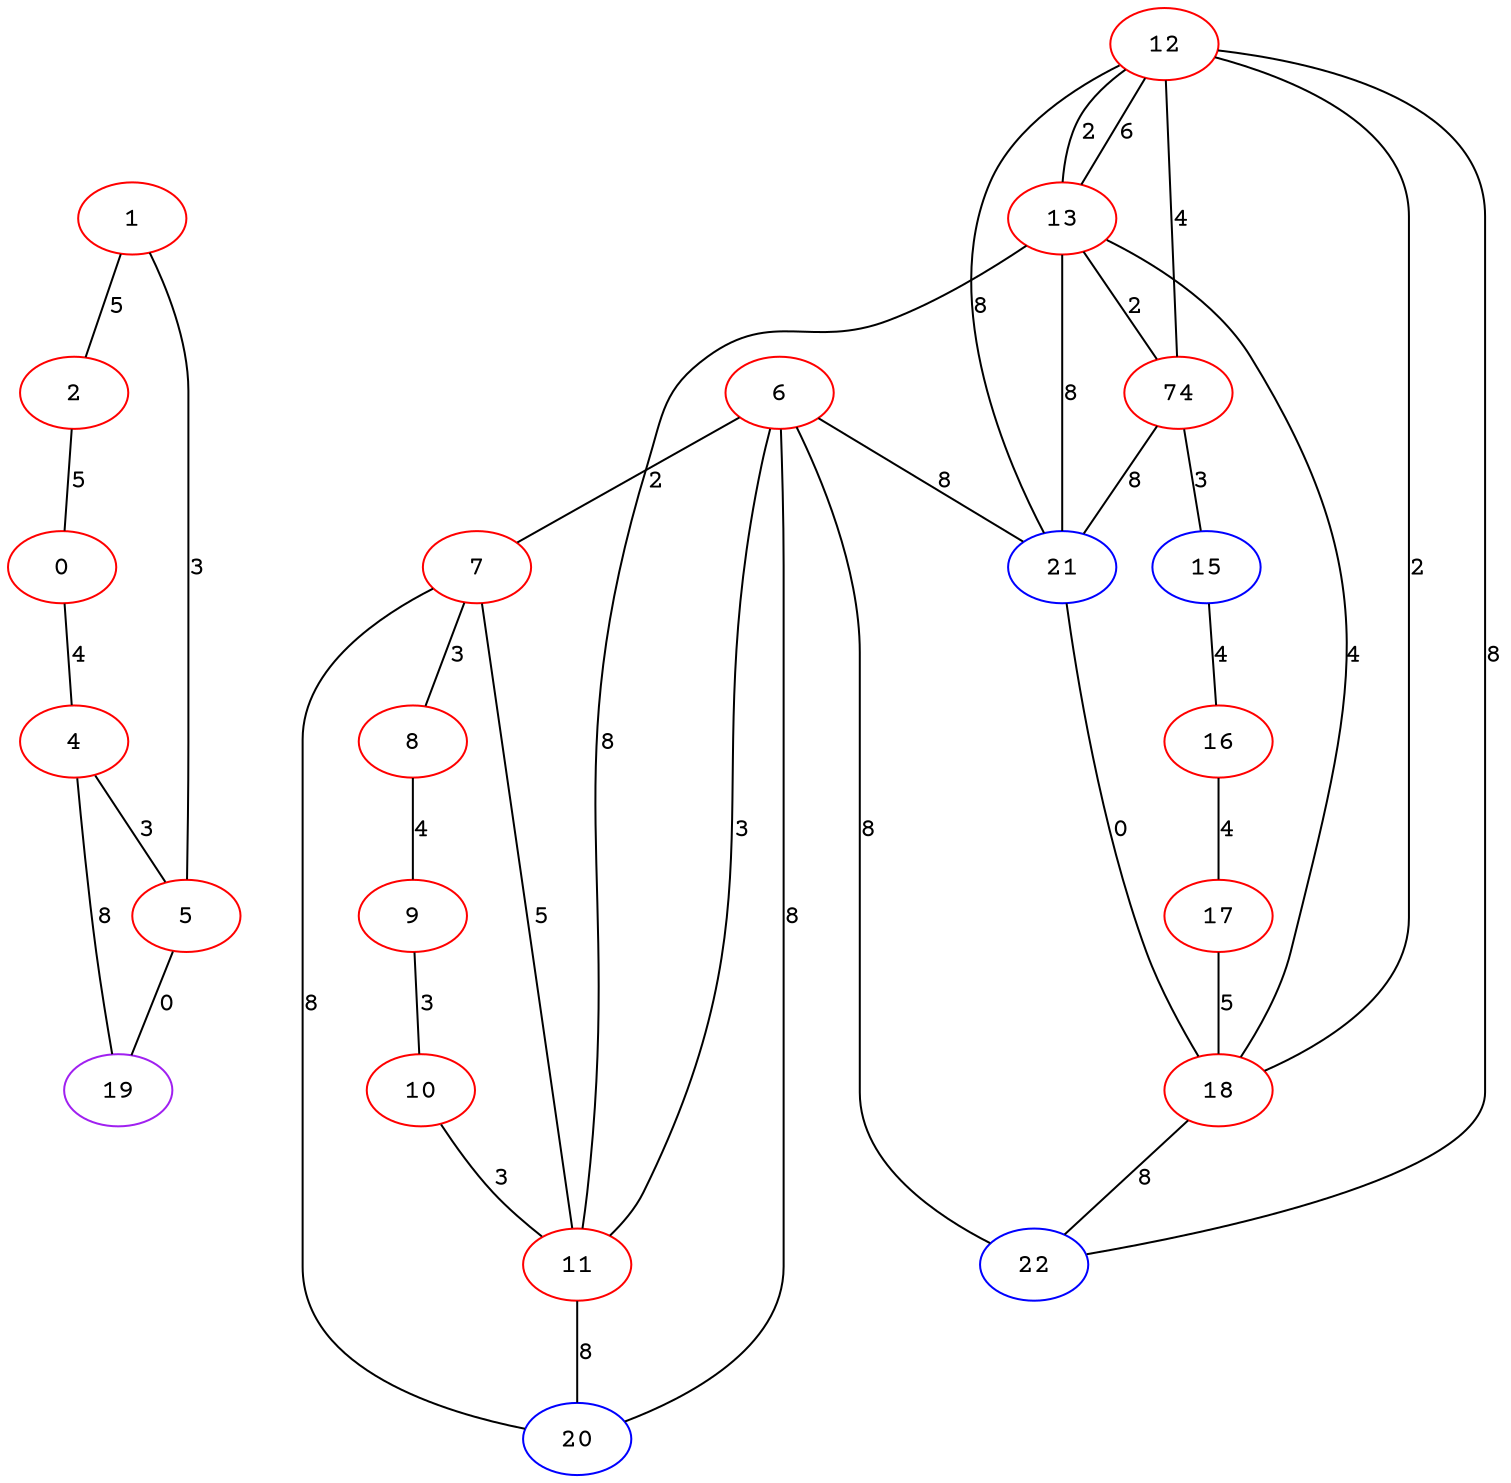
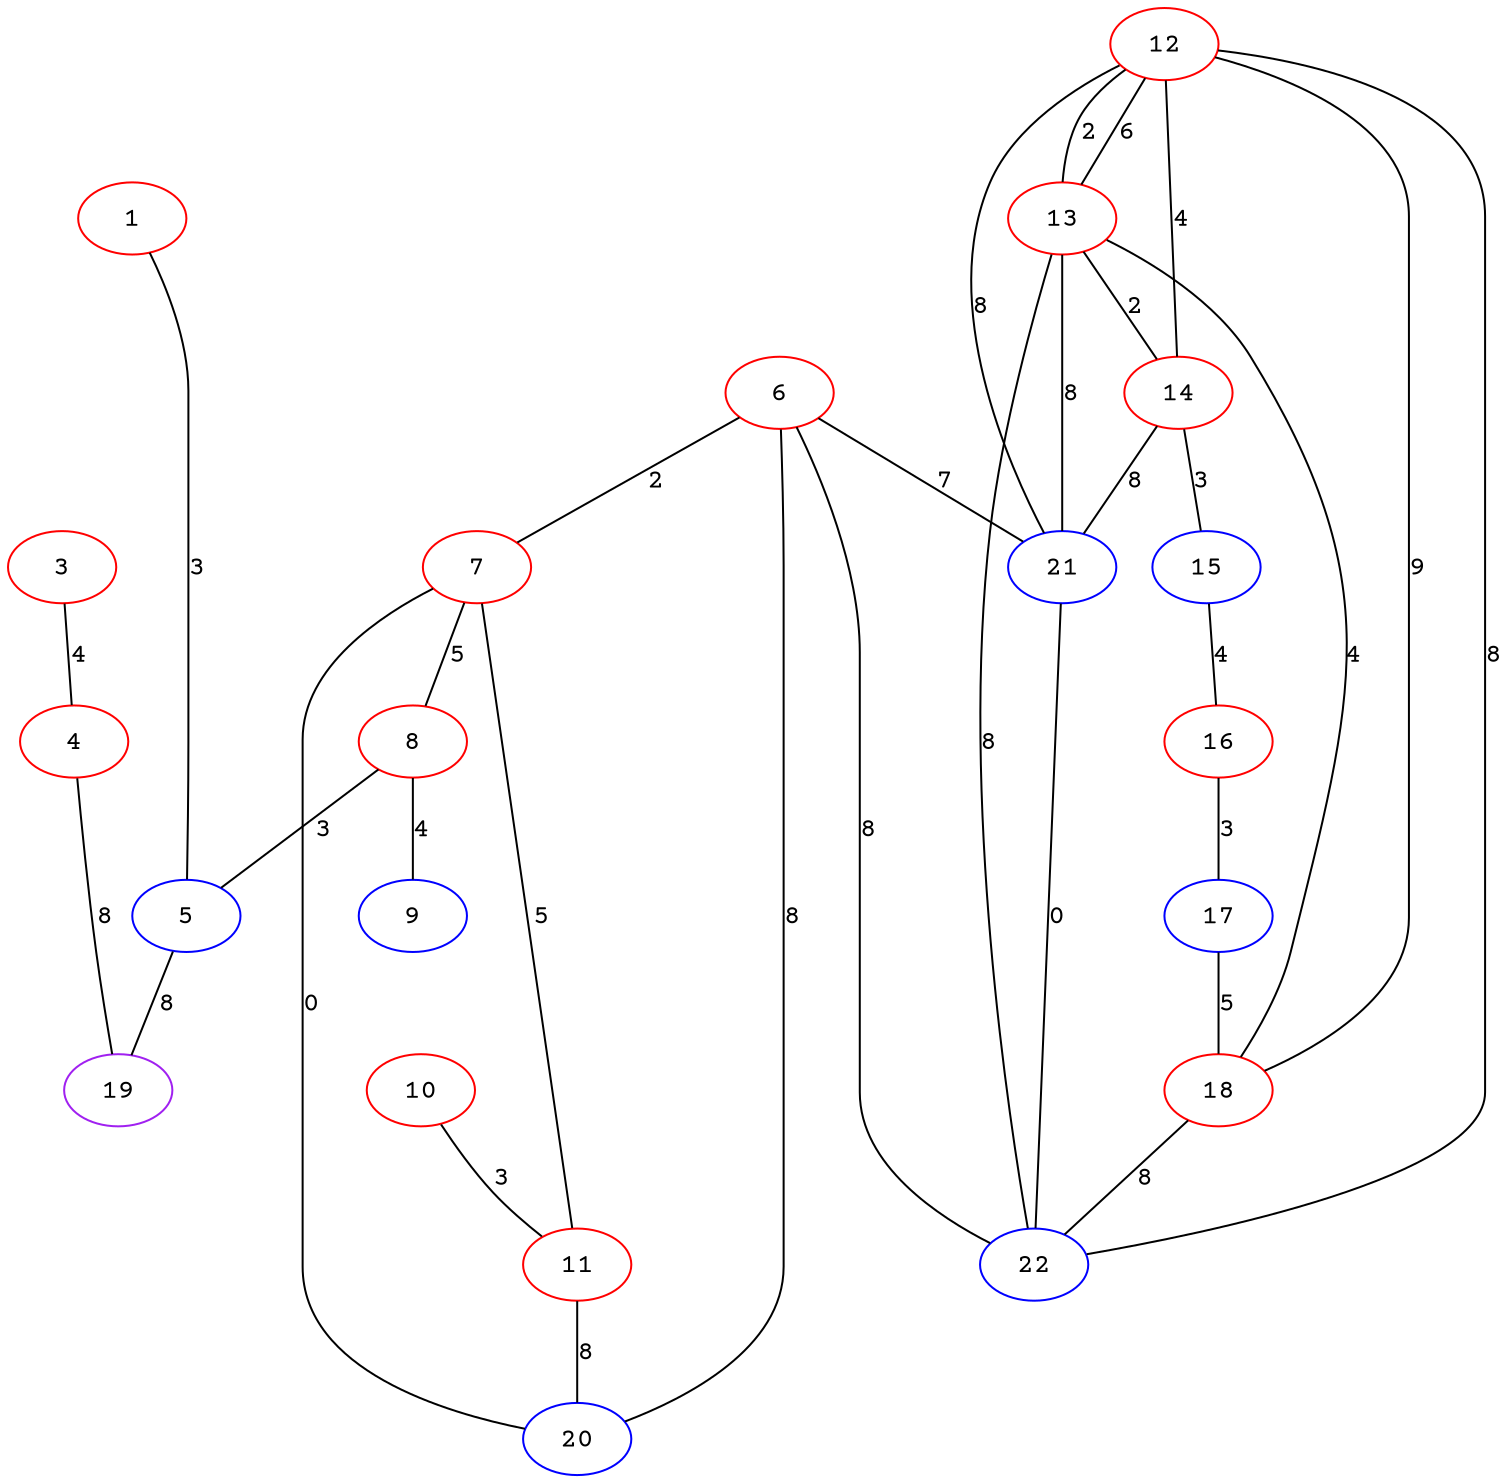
(74, 393) -> none
(1178, 393) -> (1178, 393)
(945, 480) -> (945, 480)
(62, 567) -> (62, 567)
(1418, 567) -> (1418, 567)
(613, 609) -> (980, 739)
(458, 654) -> (458, 654)
(130, 829) -> (288, 837)
(1228, 829) -> (1228, 829)
(1111, 836) -> (1048, 916)
(731, 844) -> none
(186, 916) -> (186, 916)
(413, 916) -> (413, 916)
(1219, 916) -> (1219, 916)
(167, 1003) -> (167, 1003)
(312, 1003) -> (312, 1003)
(417, 1003) -> none
